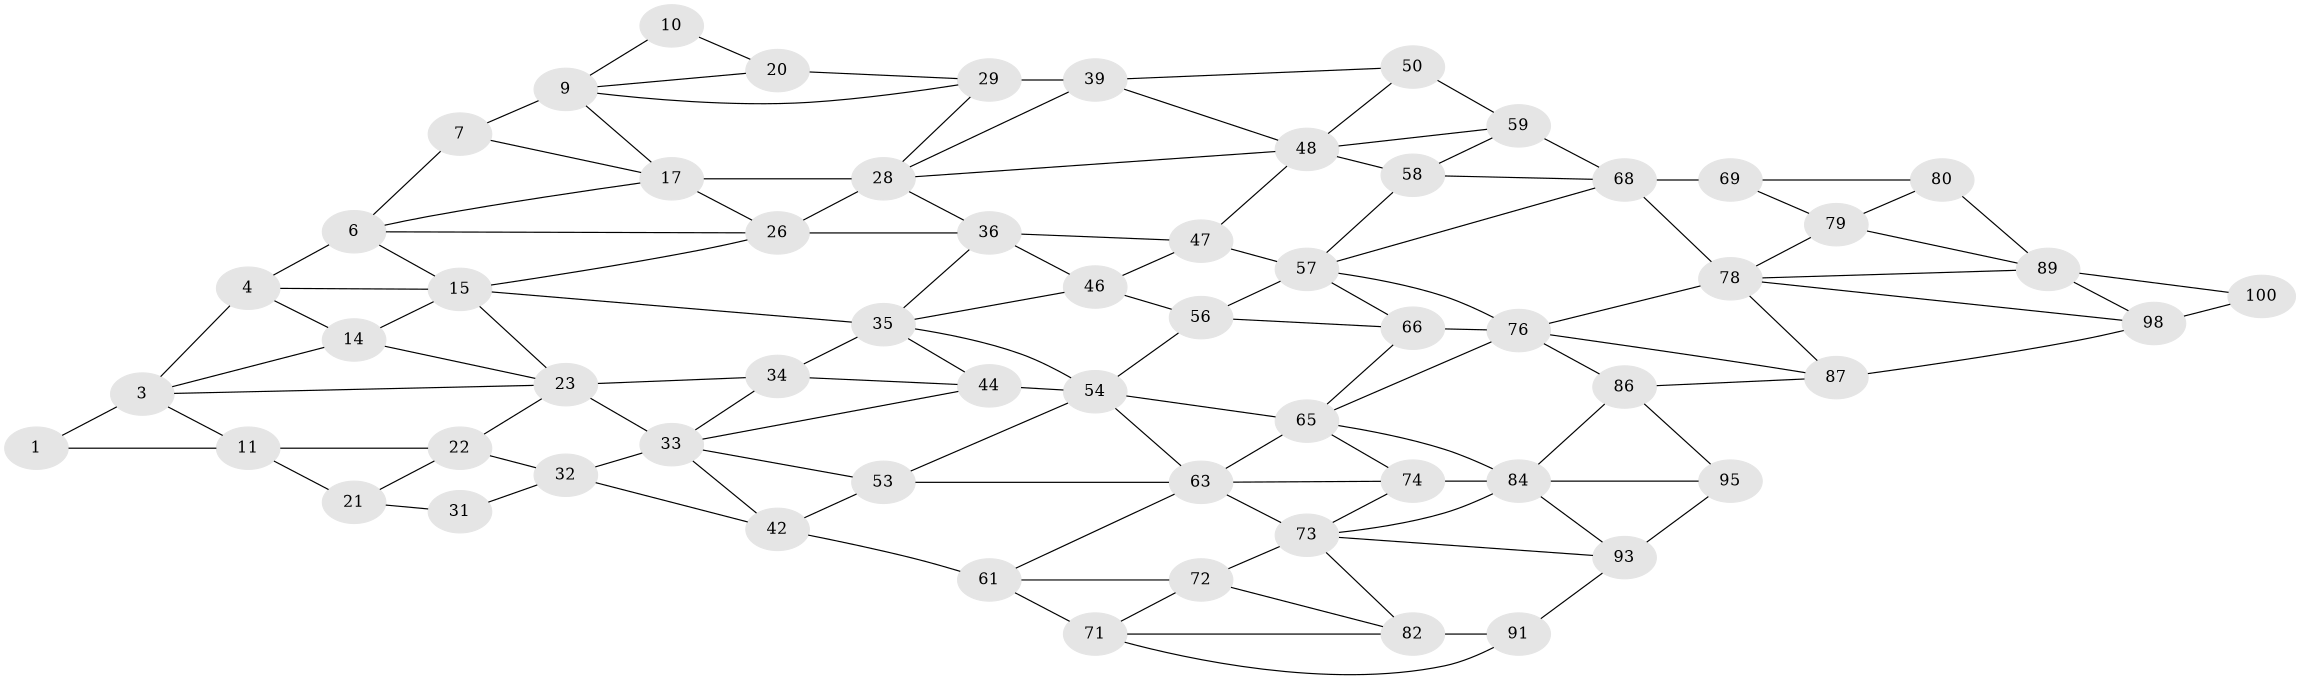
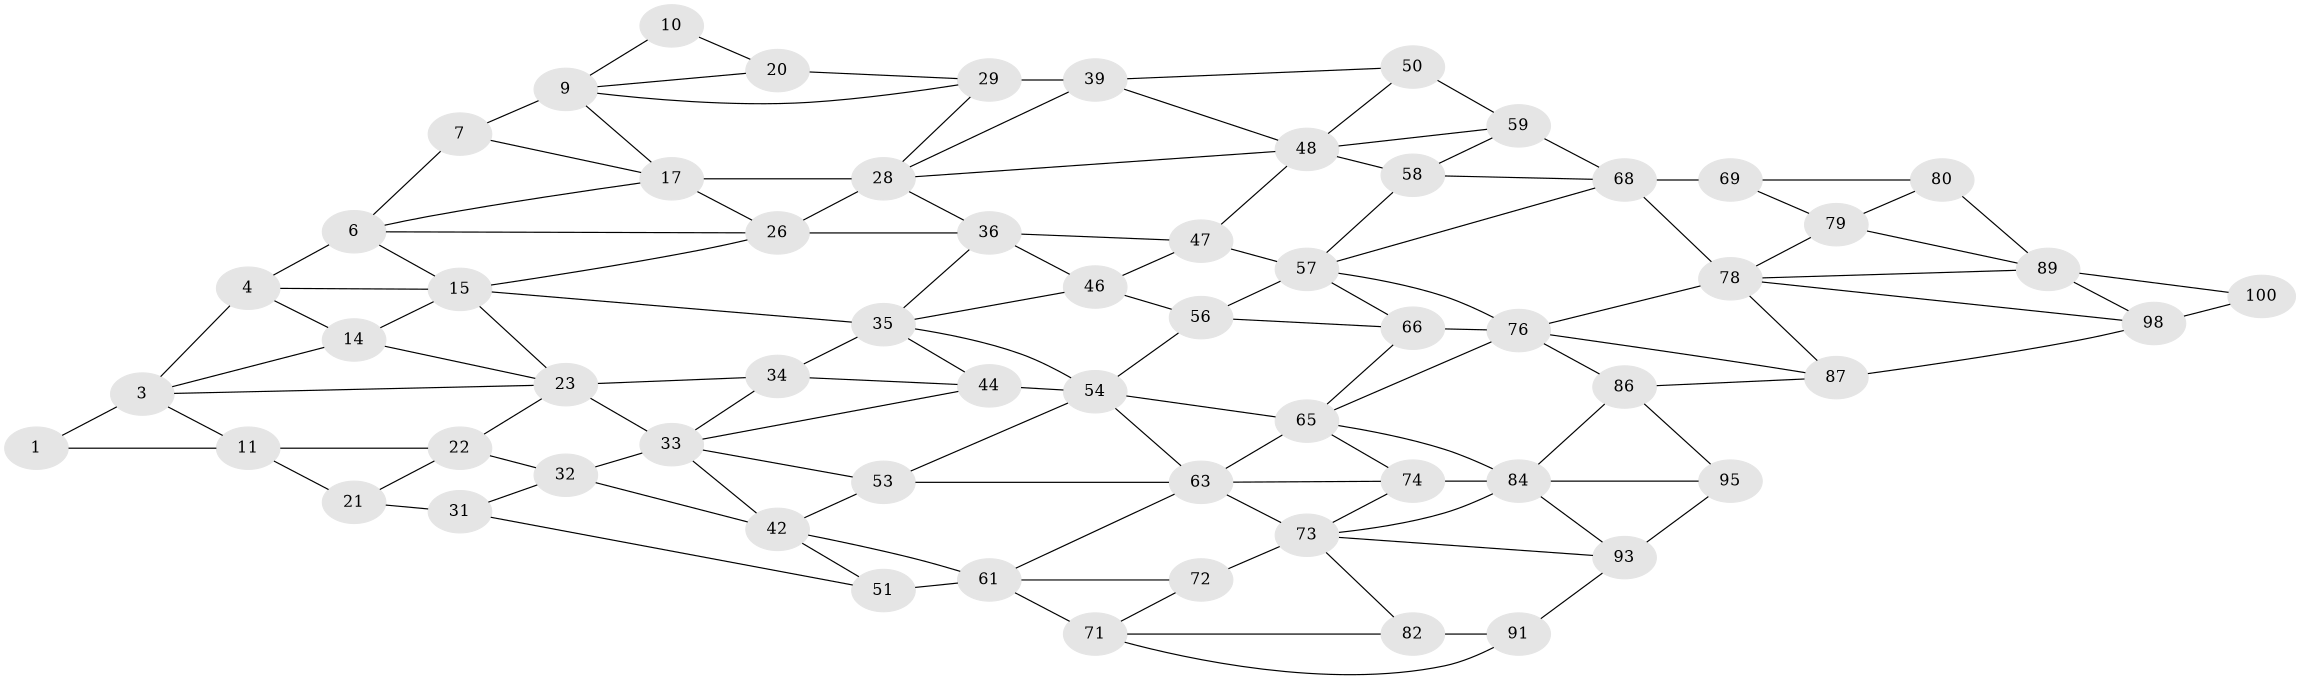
none -> (883, 591)
(1307, 607) -> none
